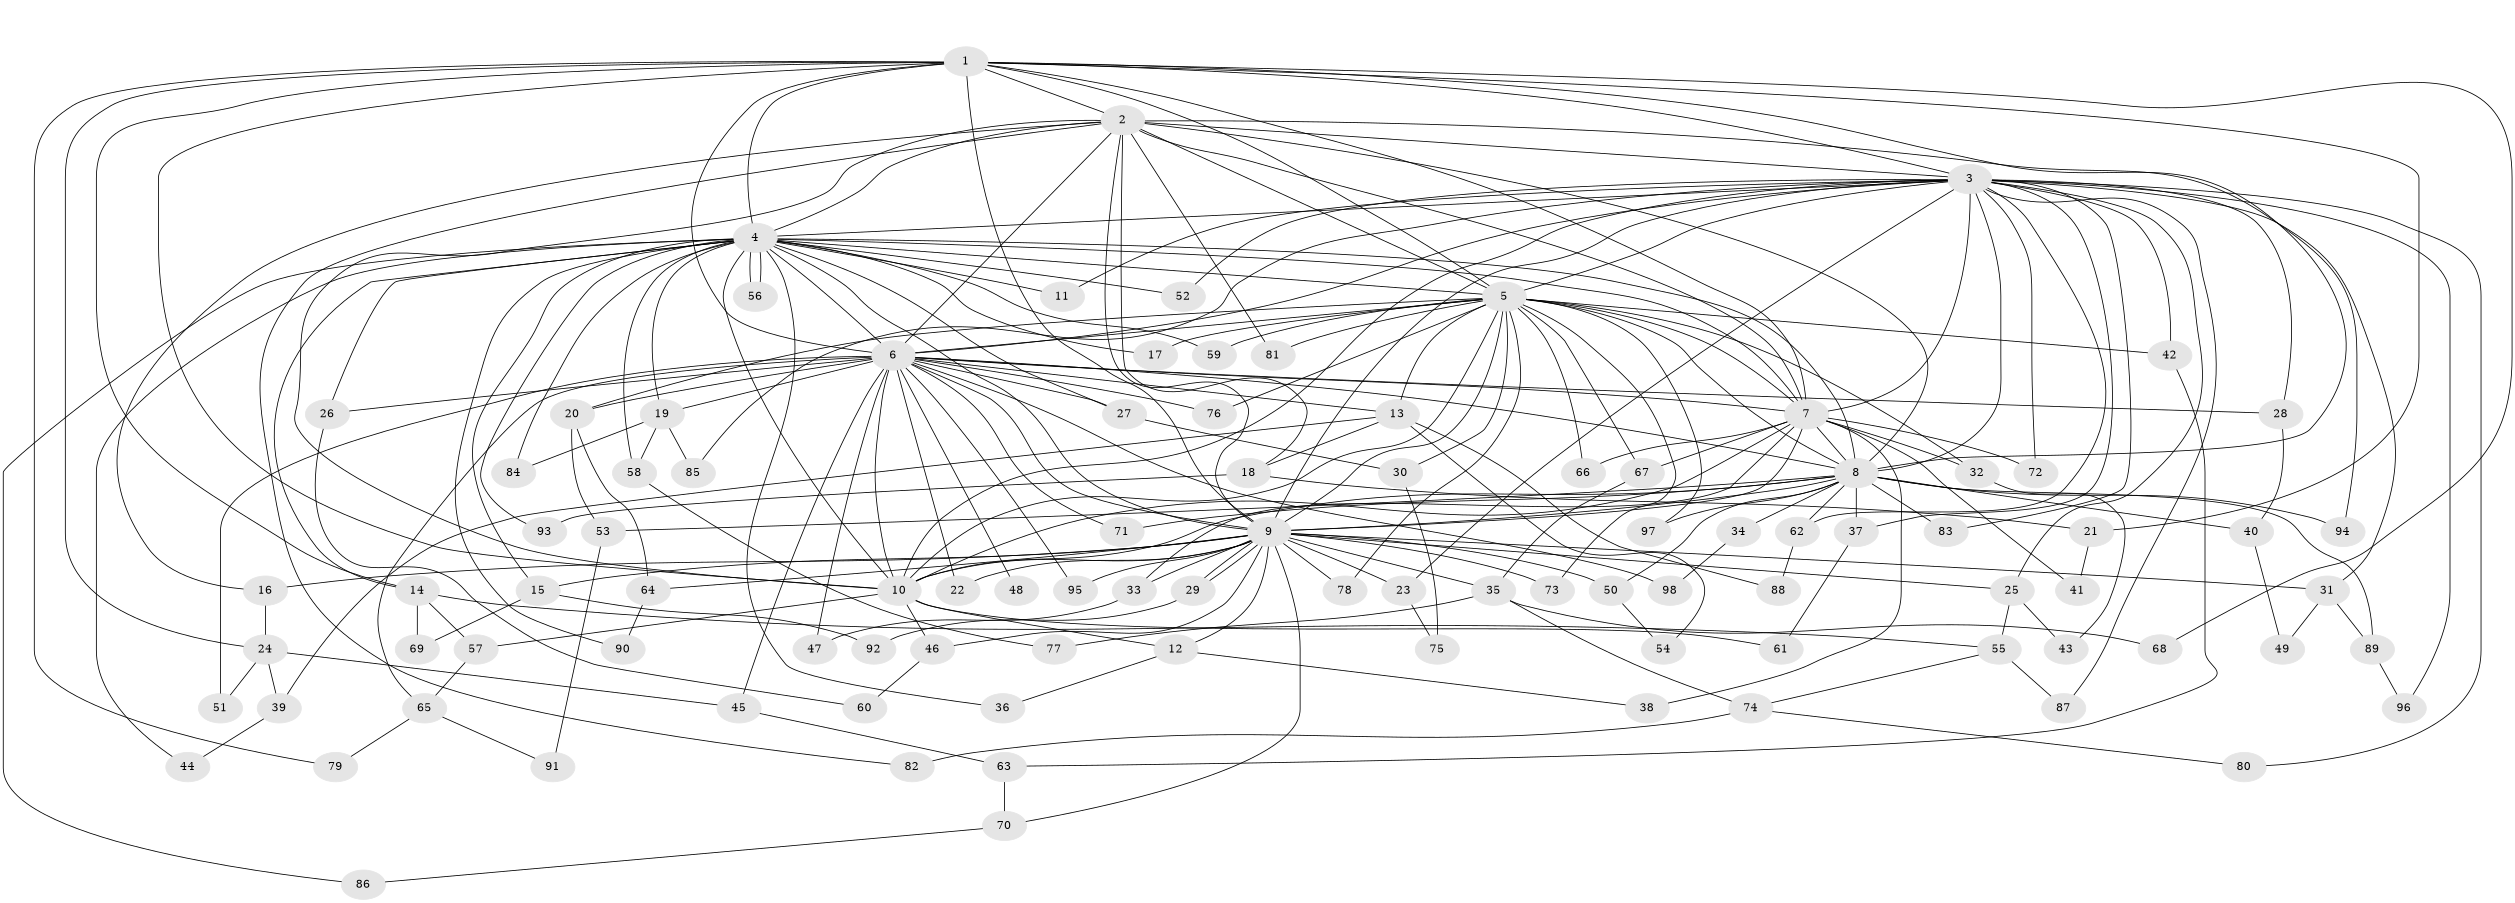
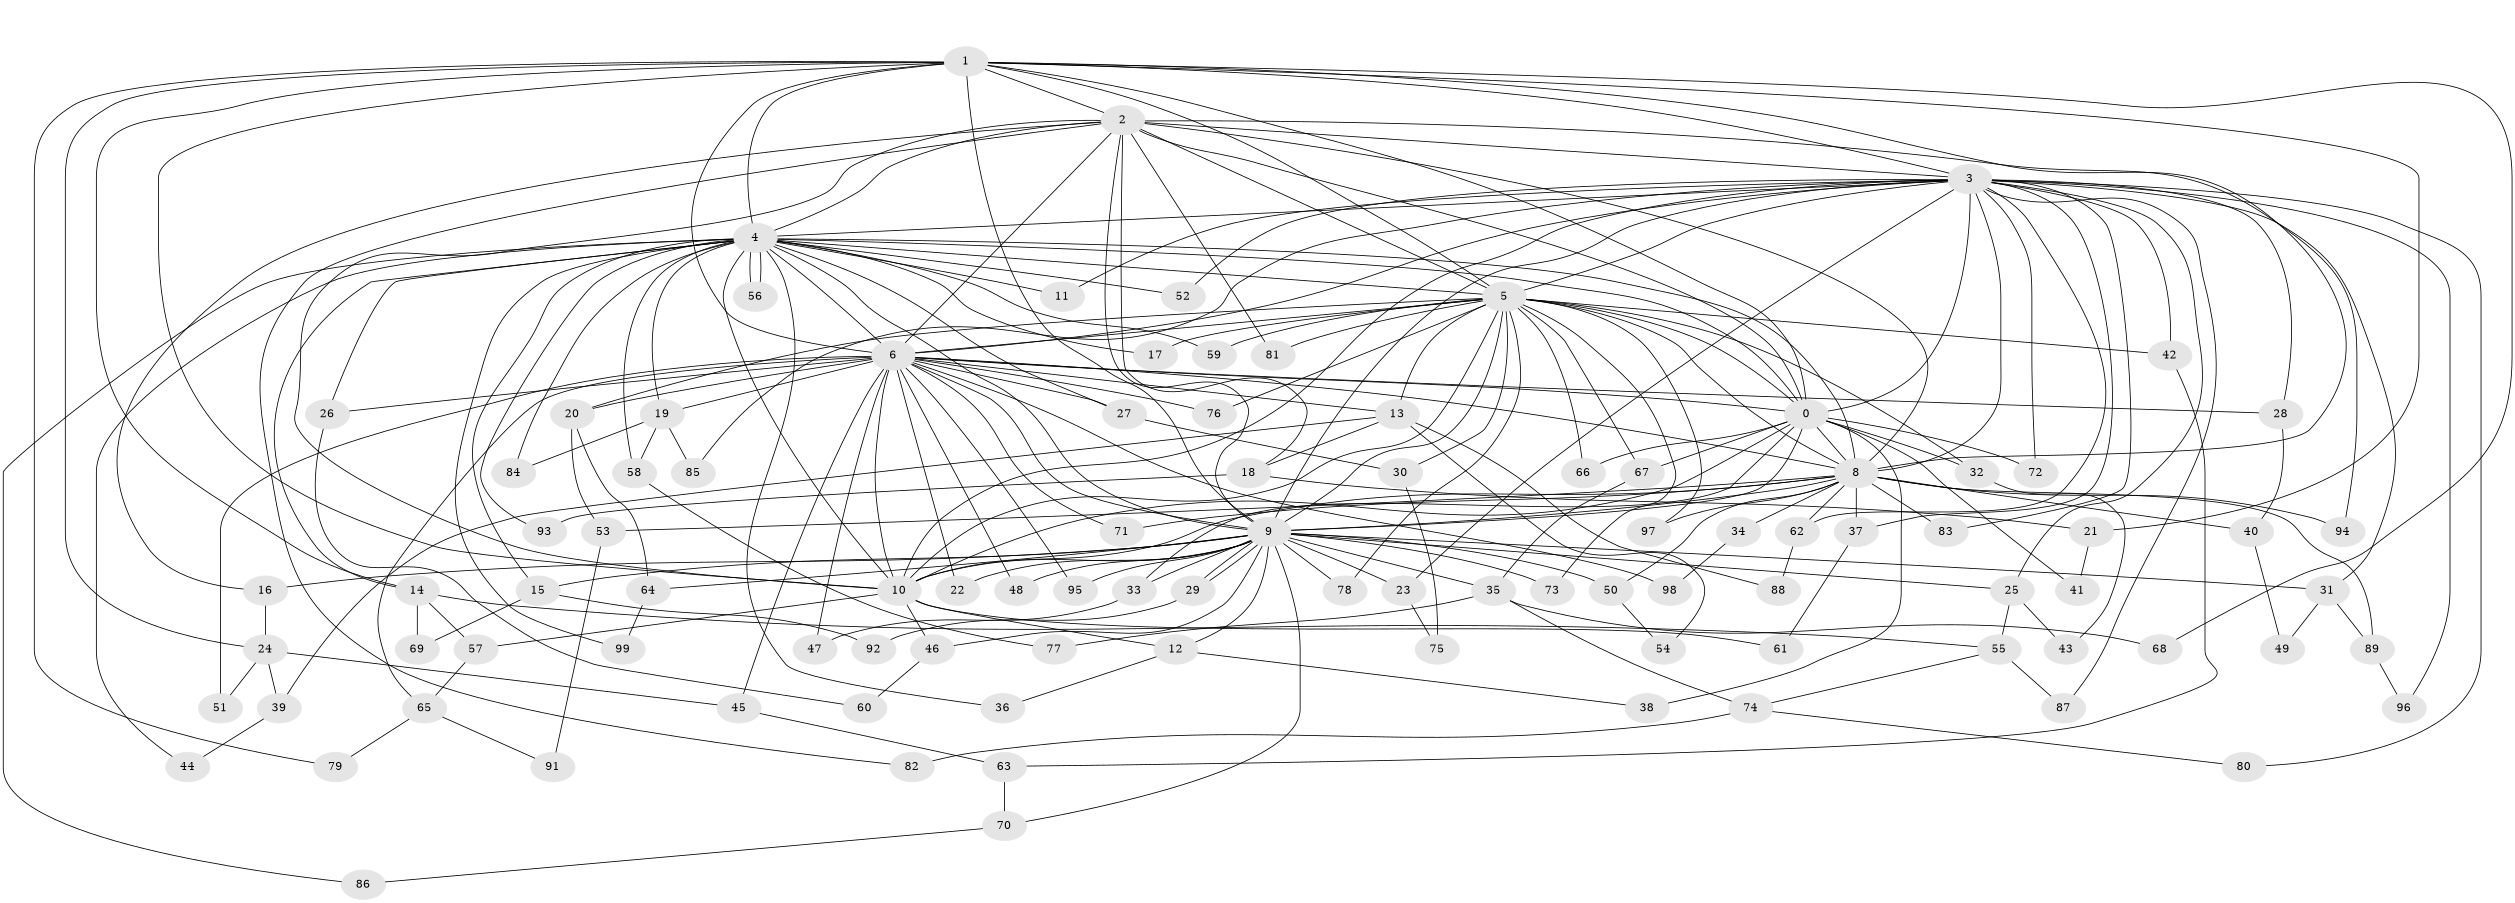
(1806, 414) -> (1806, 414)
none -> (1087, 566)
(623, 649) -> (623, 649)
